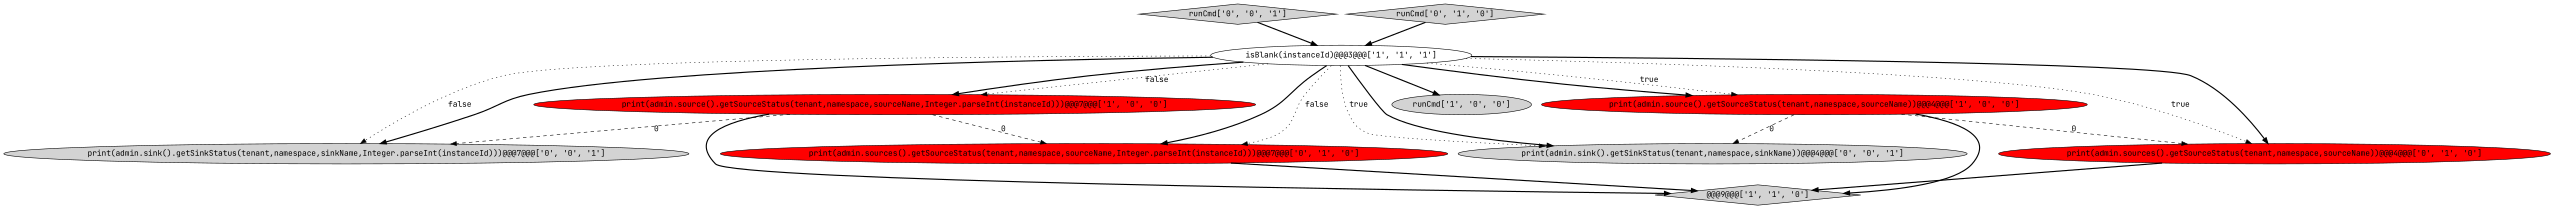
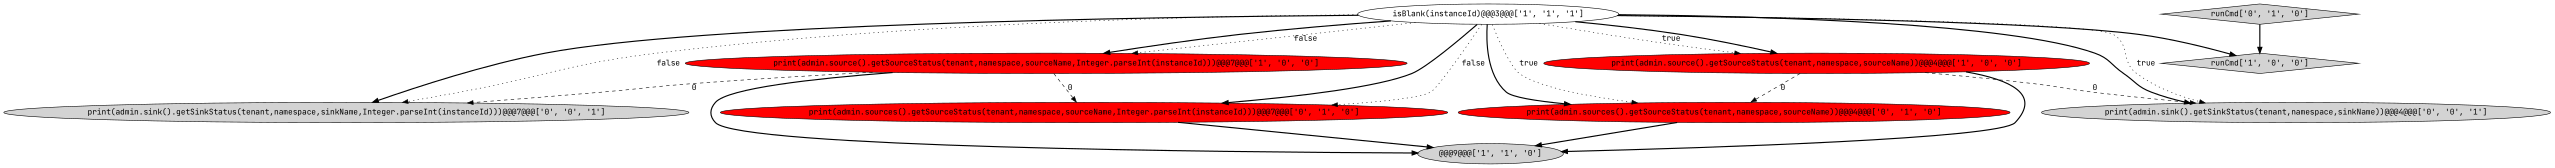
(1238, 14) -> none
(1398, 33) -> (2260, 36)
(1462, 105) -> (2260, 63)
(1758, 195) -> (1490, 154)
